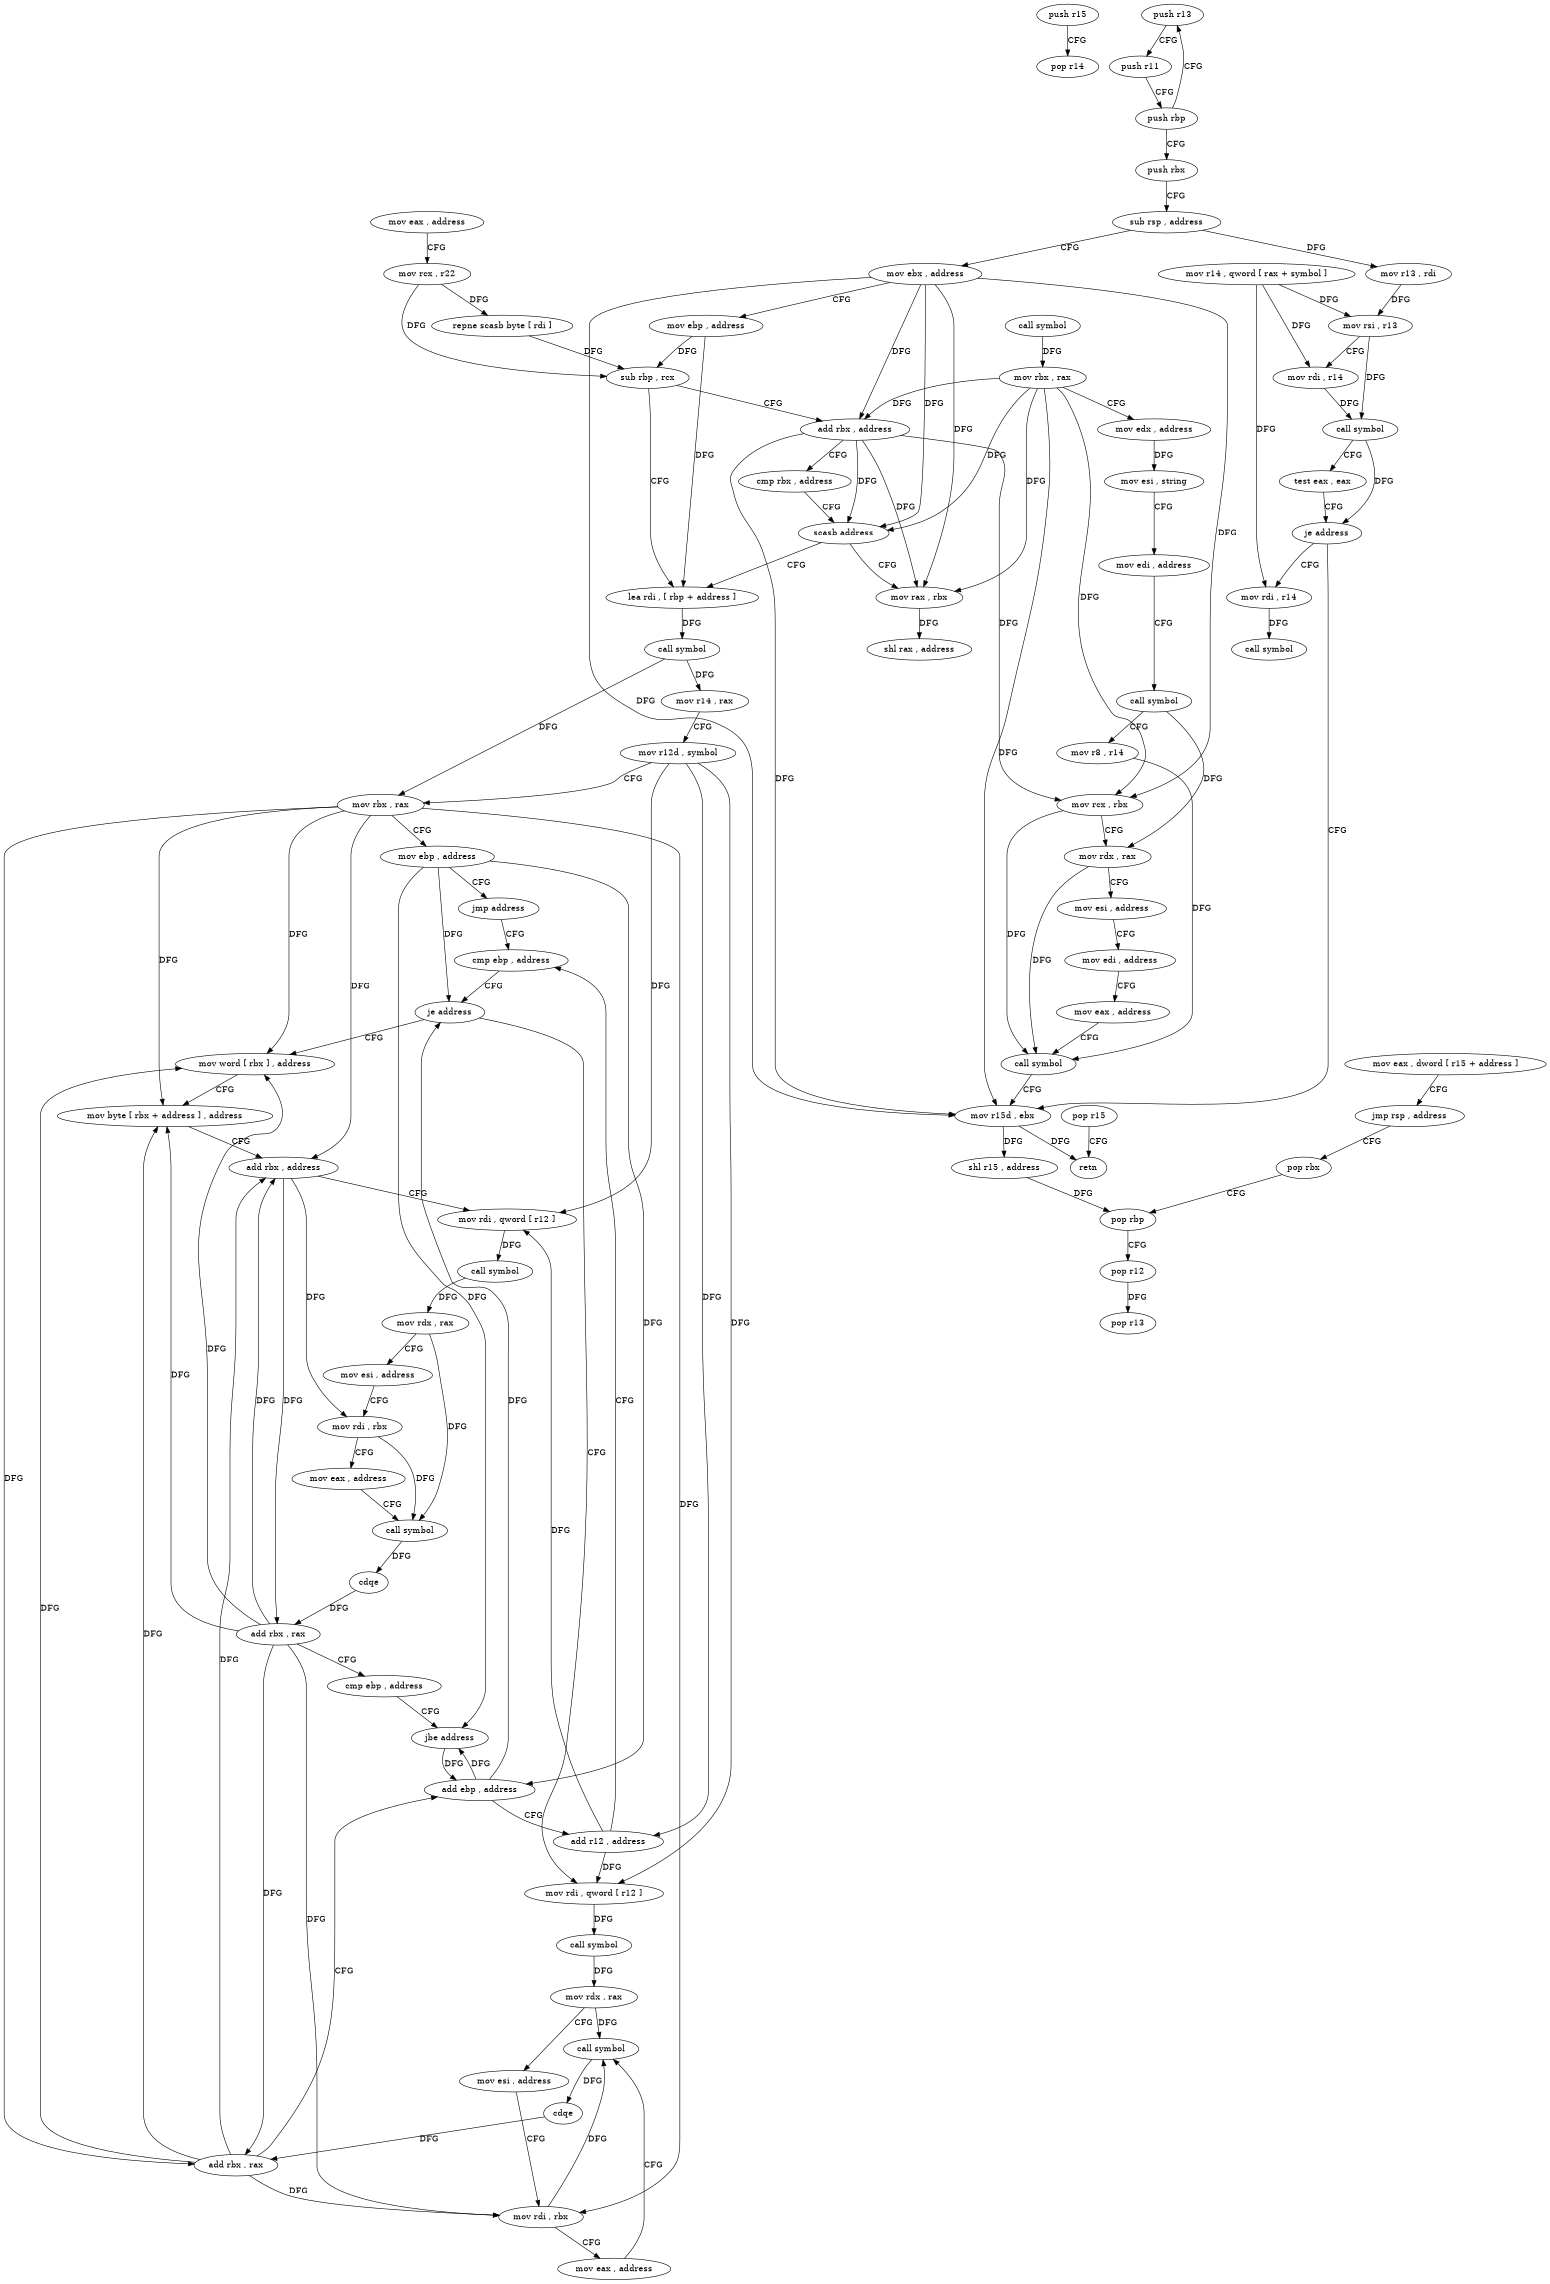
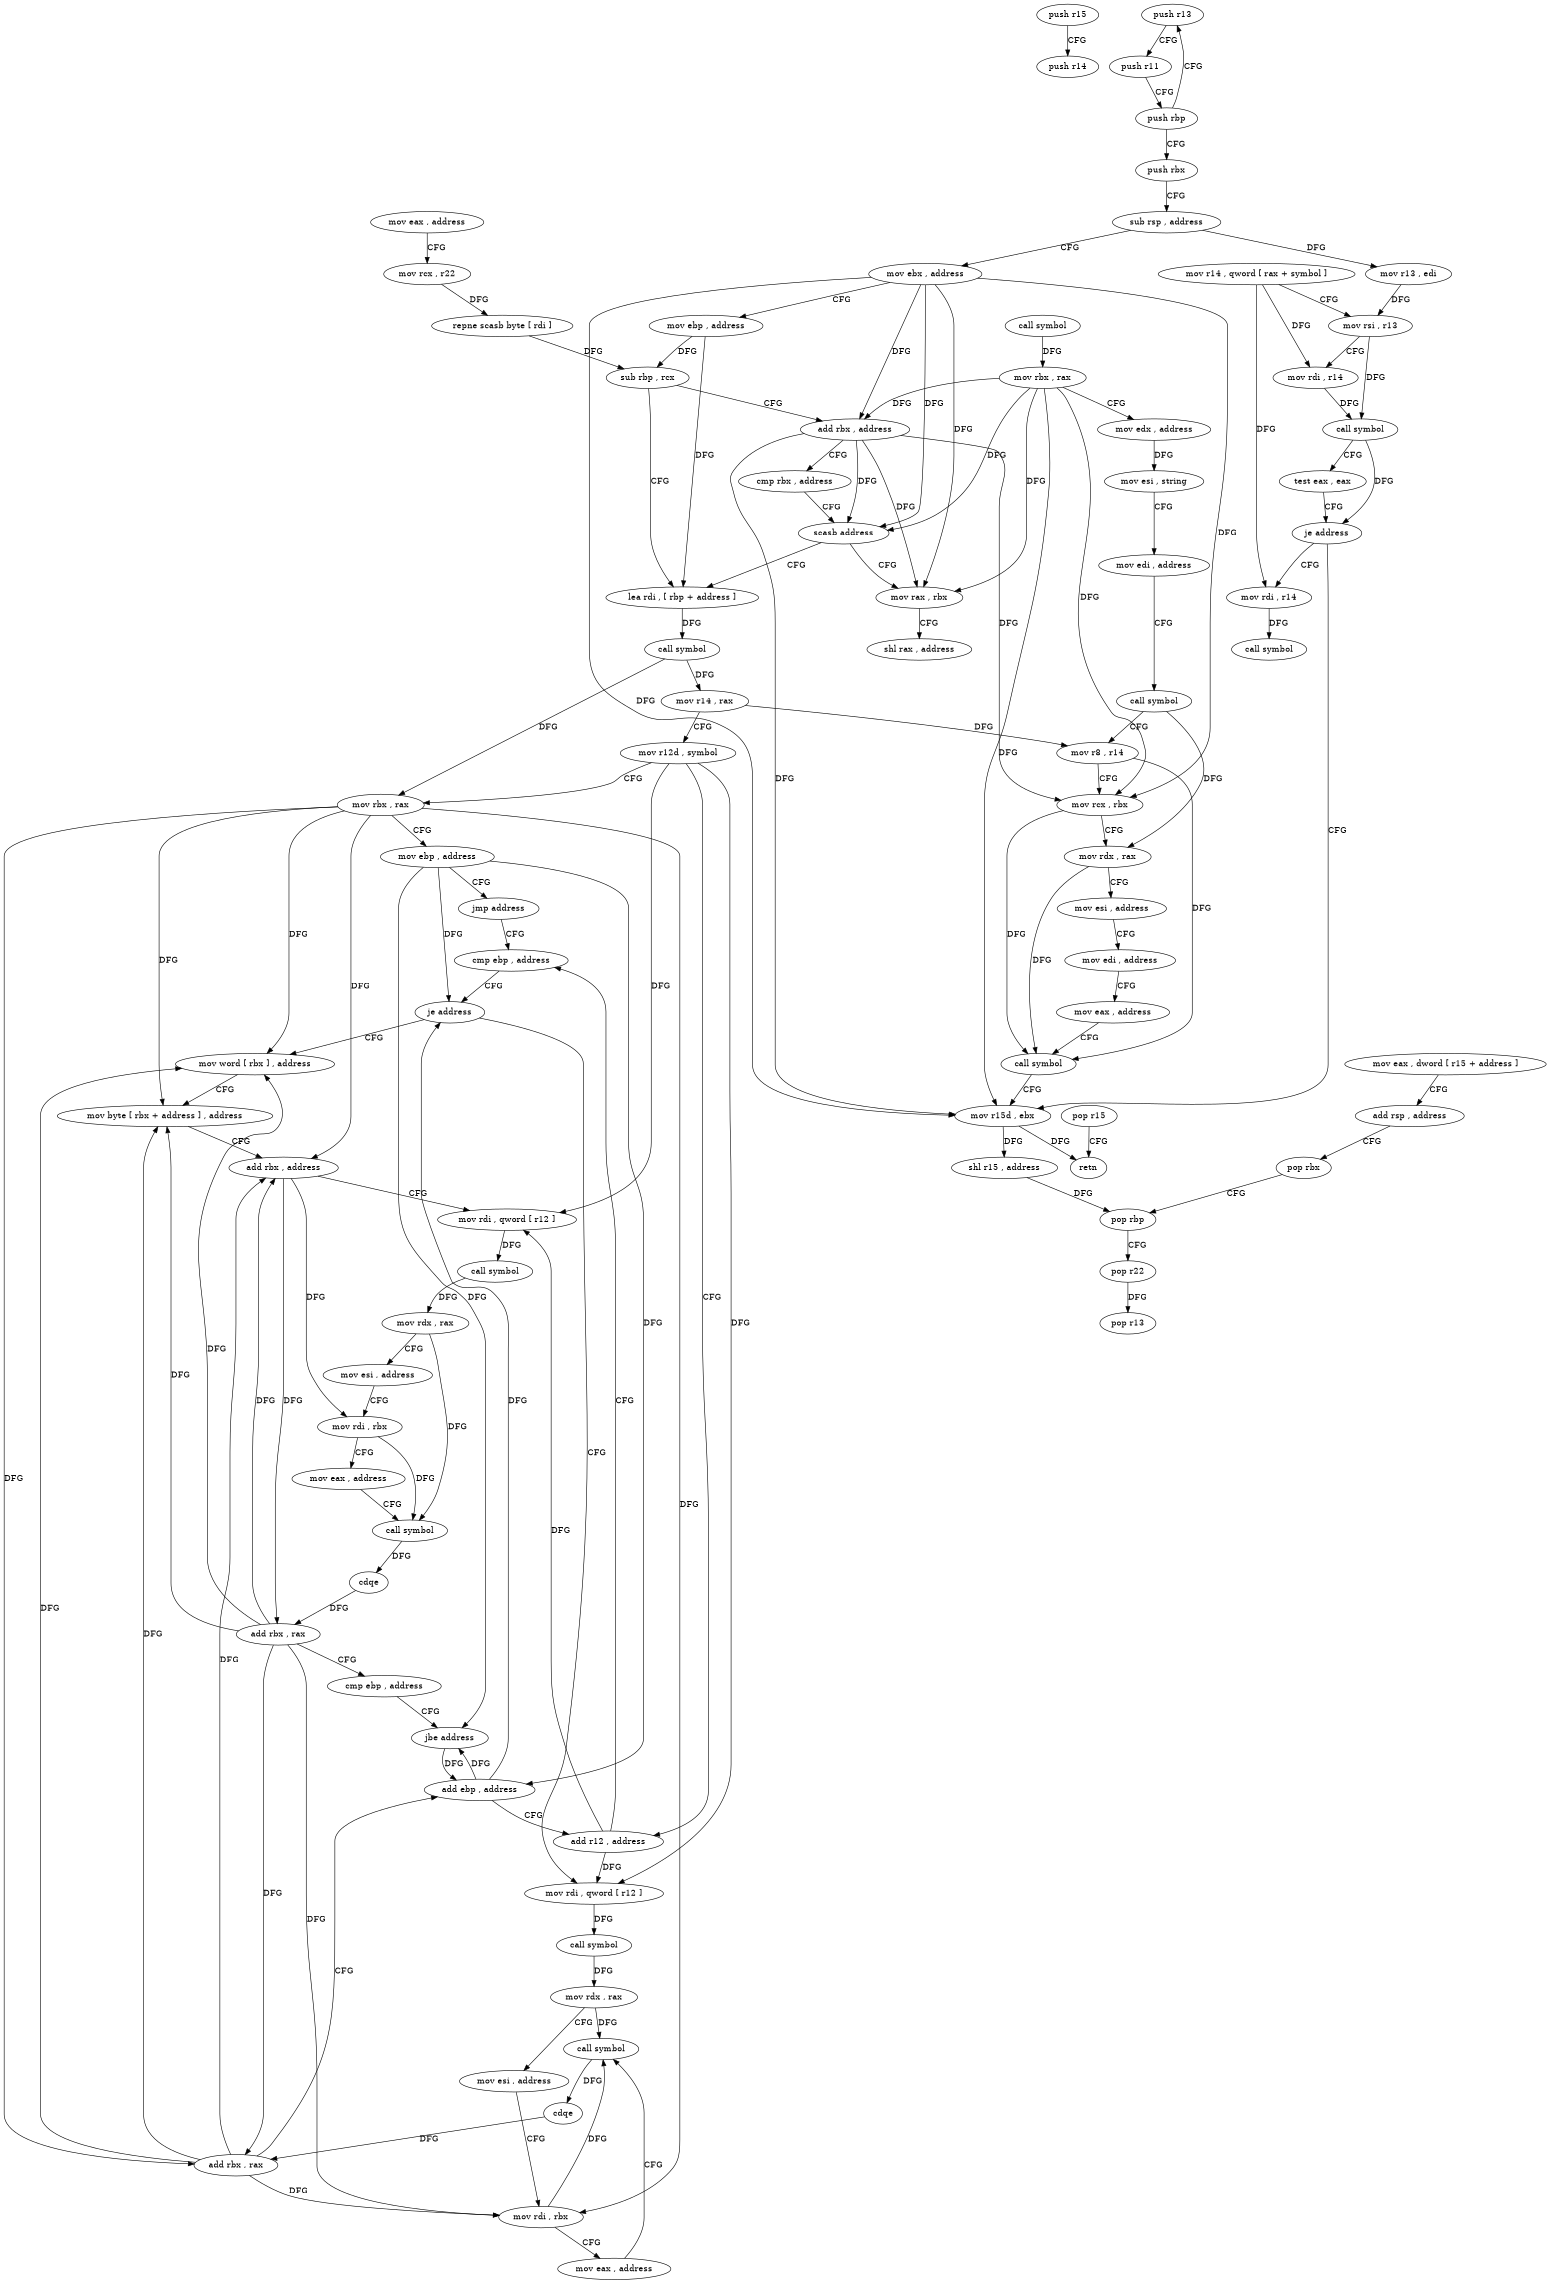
(1068, 67) -> (1068, 67)
(1409, 274) -> (1409, 274)
(1329, 300) -> (1329, 300)
(472, 363) -> none
(929, 624) -> (929, 624)
none -> (904, 722)
none -> (1099, 776)
(1410, 1116) -> (1410, 1116)
(1128, 1272) -> (1128, 1272)
(712, 1297) -> (712, 1297)
